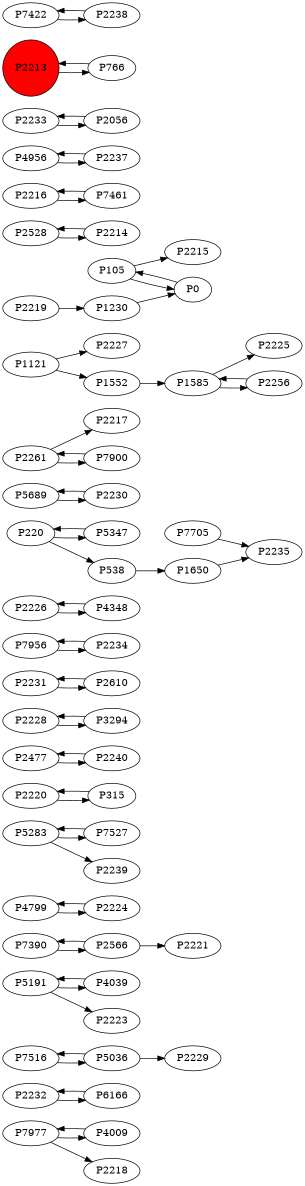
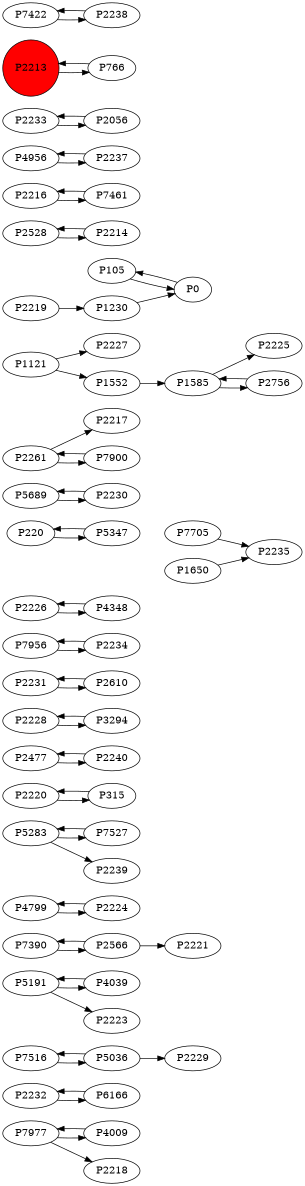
(193, 252) -> none
(274, 383) -> (274, 383)
(112, 571) -> none
